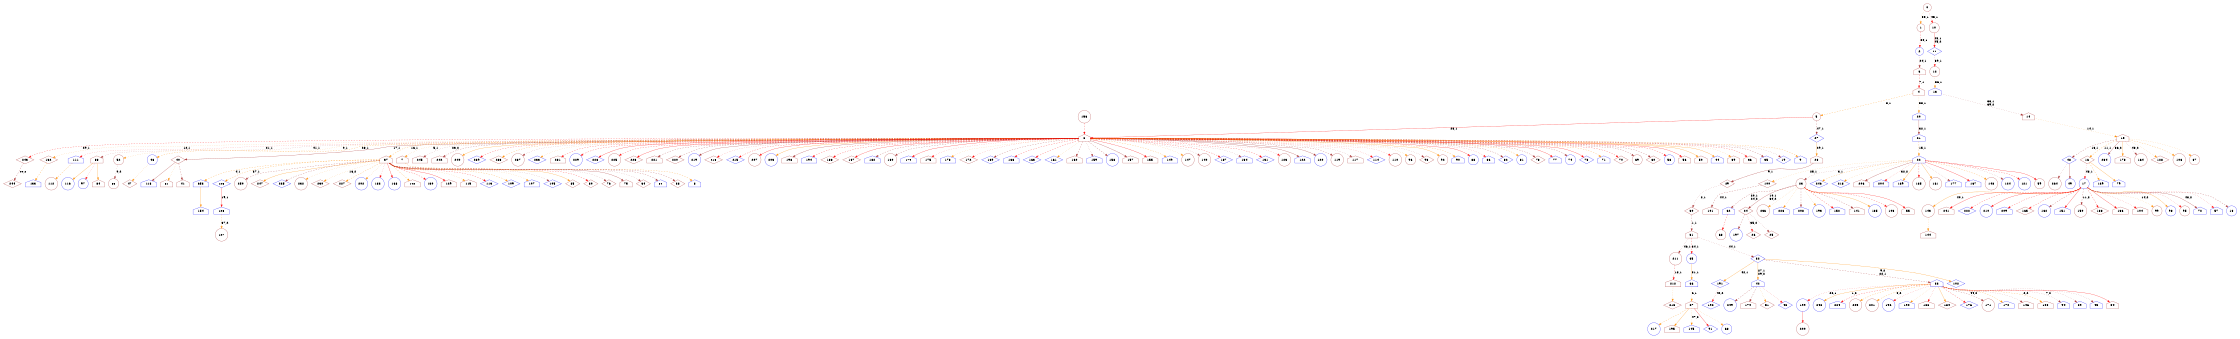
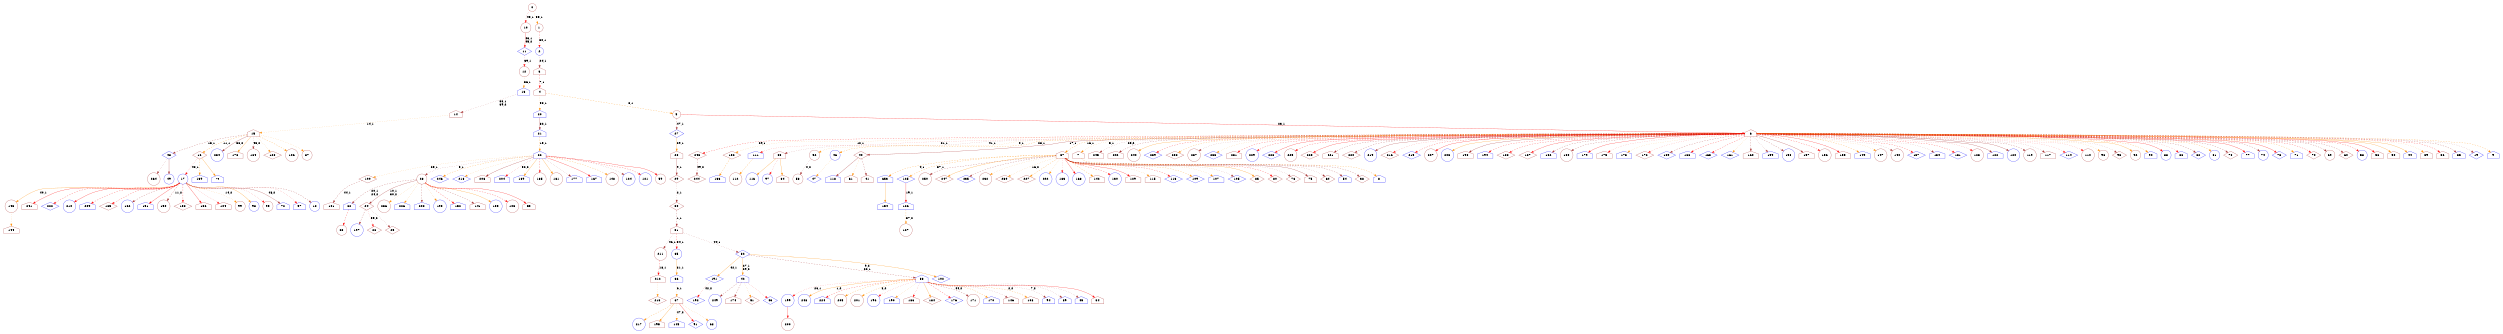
(1084, 128) -> (1788, 140)
(130, 184) -> (814, 179)
